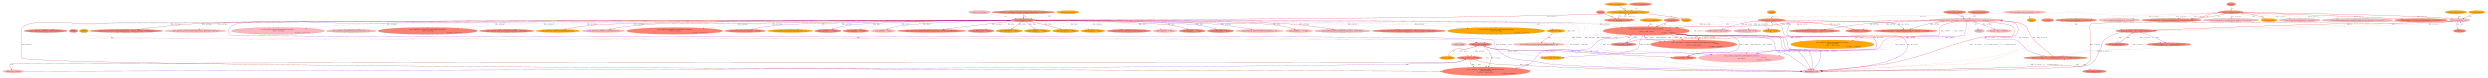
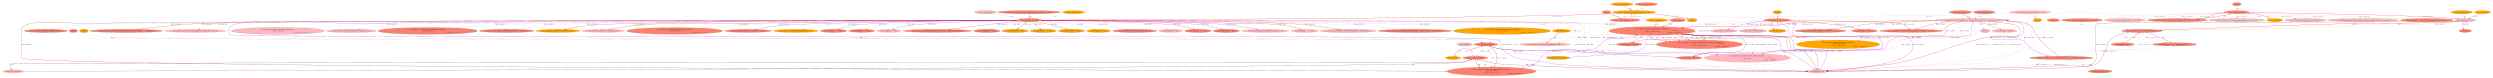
(2322, 15) -> (2328, 15)
(745, 31) -> (748, 31)
